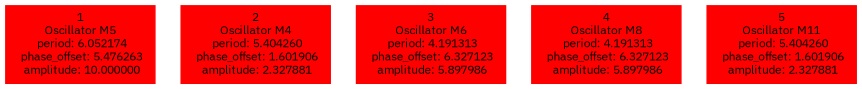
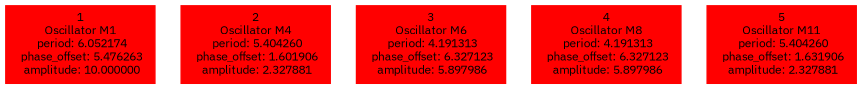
(80, 31) -> (80, 31)
(782, 57) -> (782, 57)
